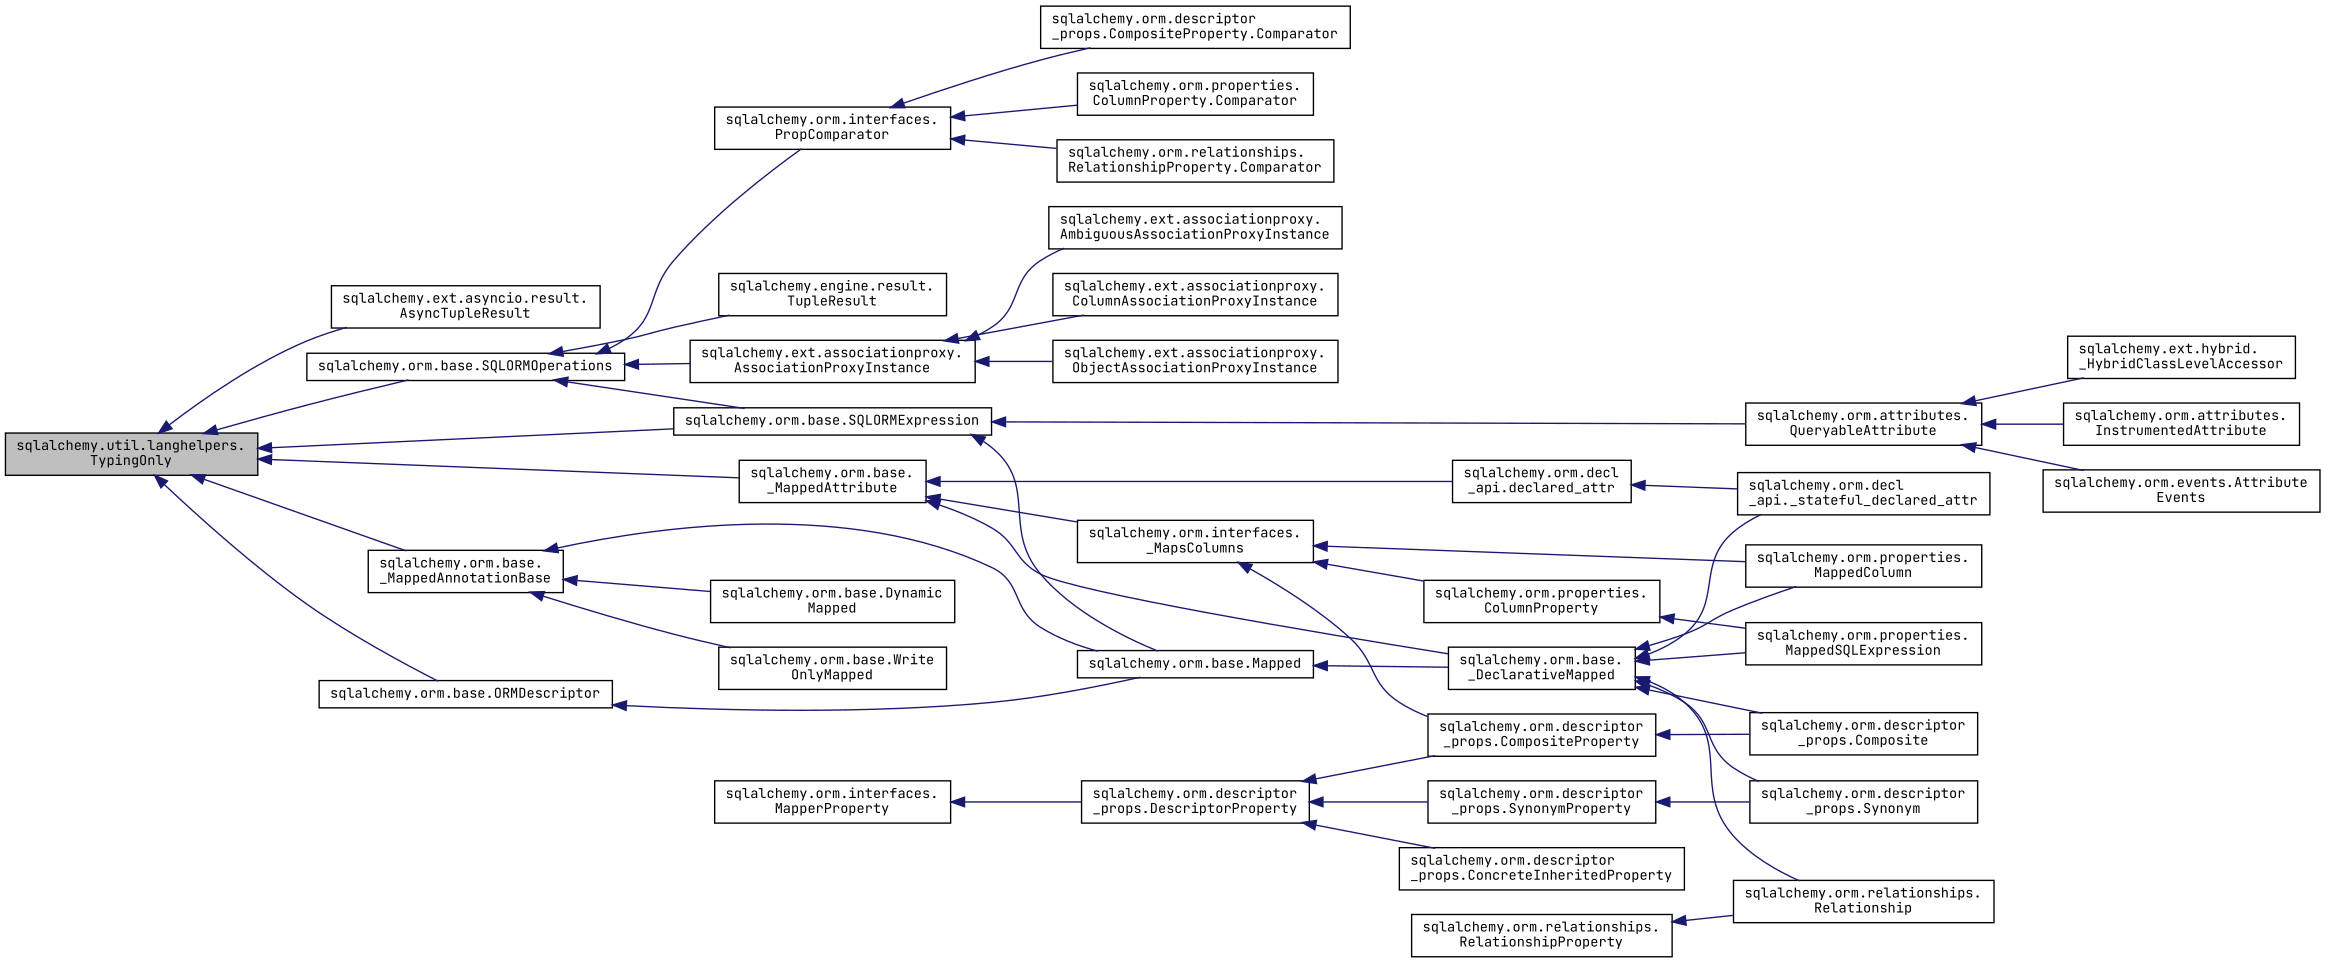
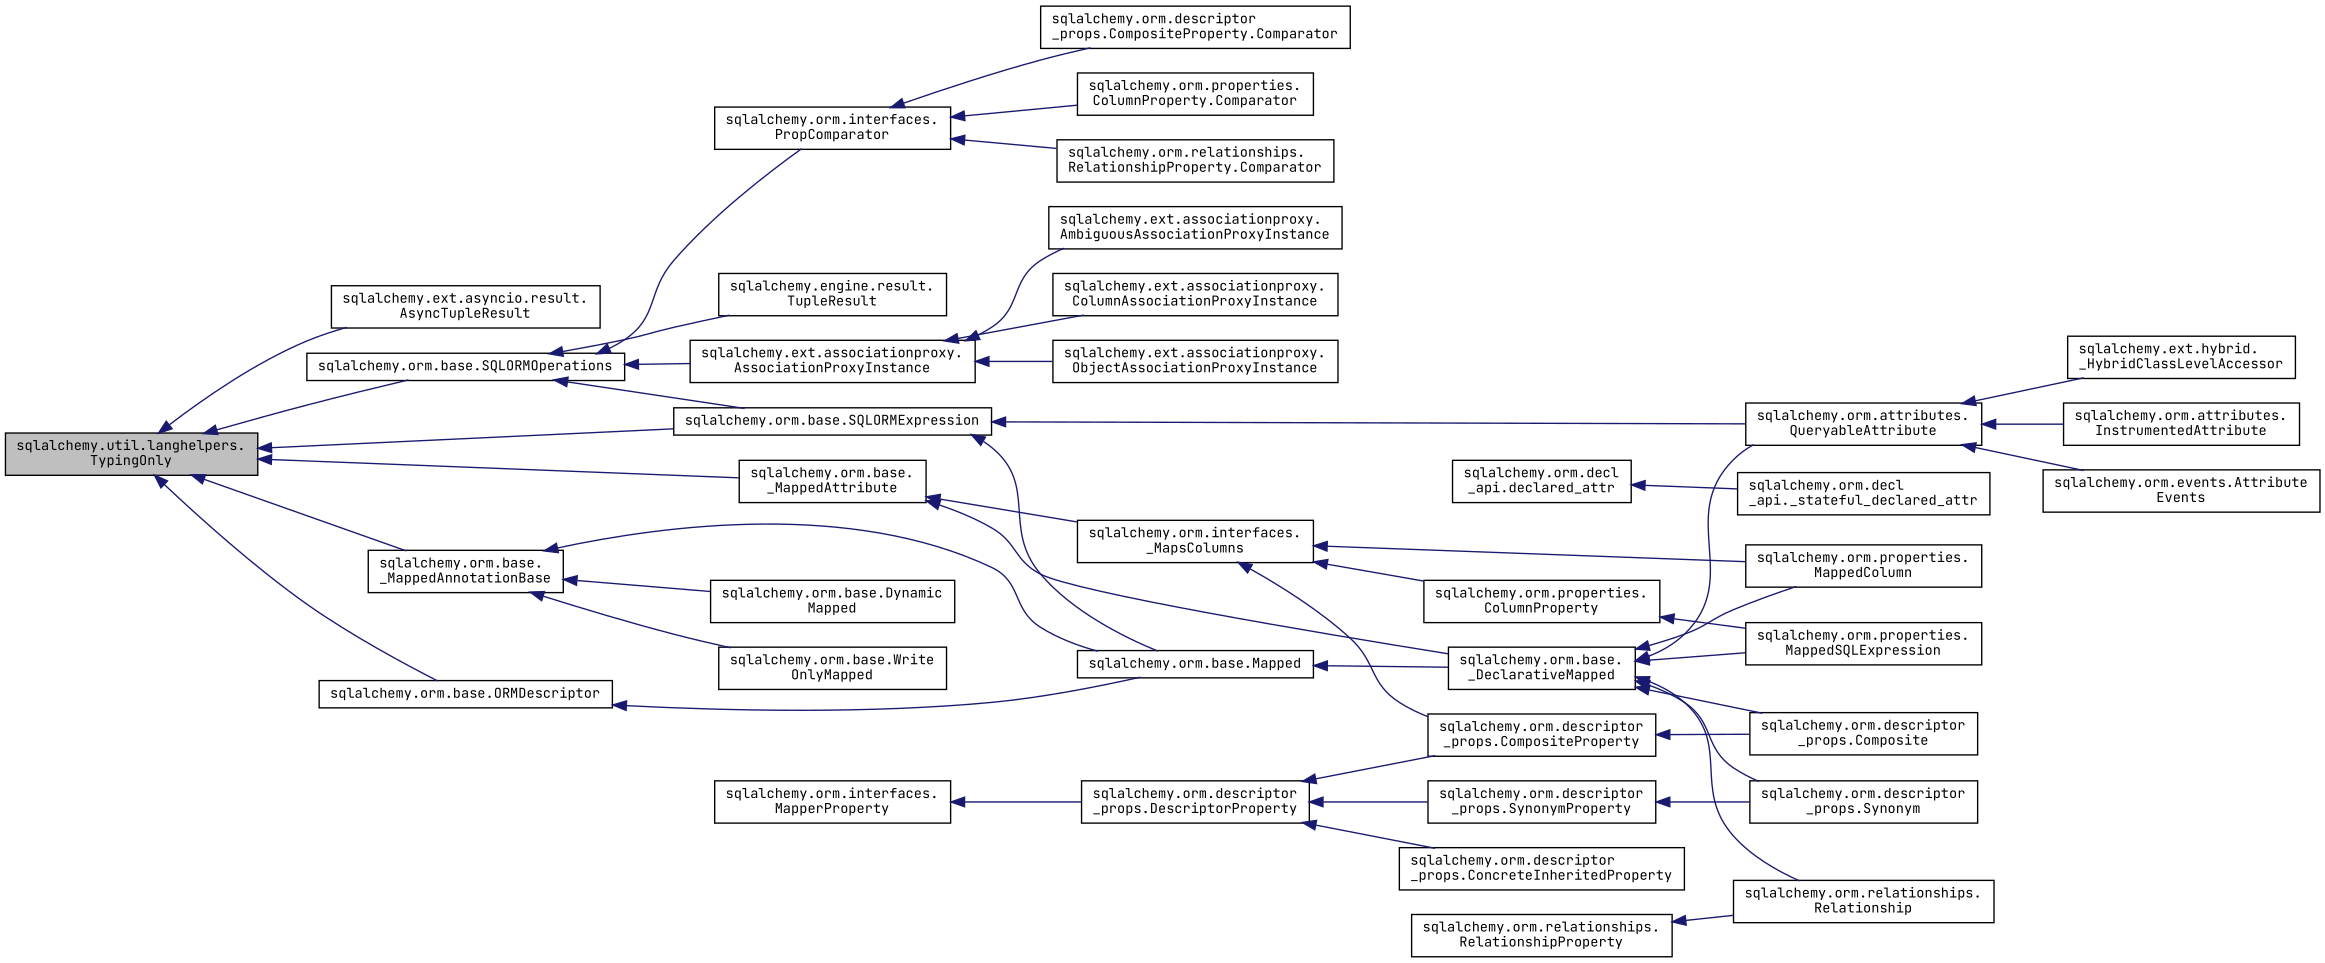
(1196, 481) -> none
(1709, 587) -> (1709, 549)
